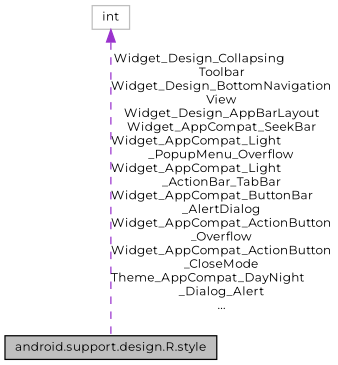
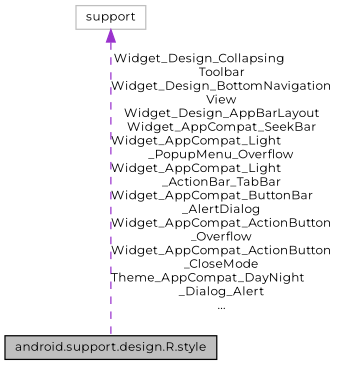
(111, 17) -> (111, 17)
